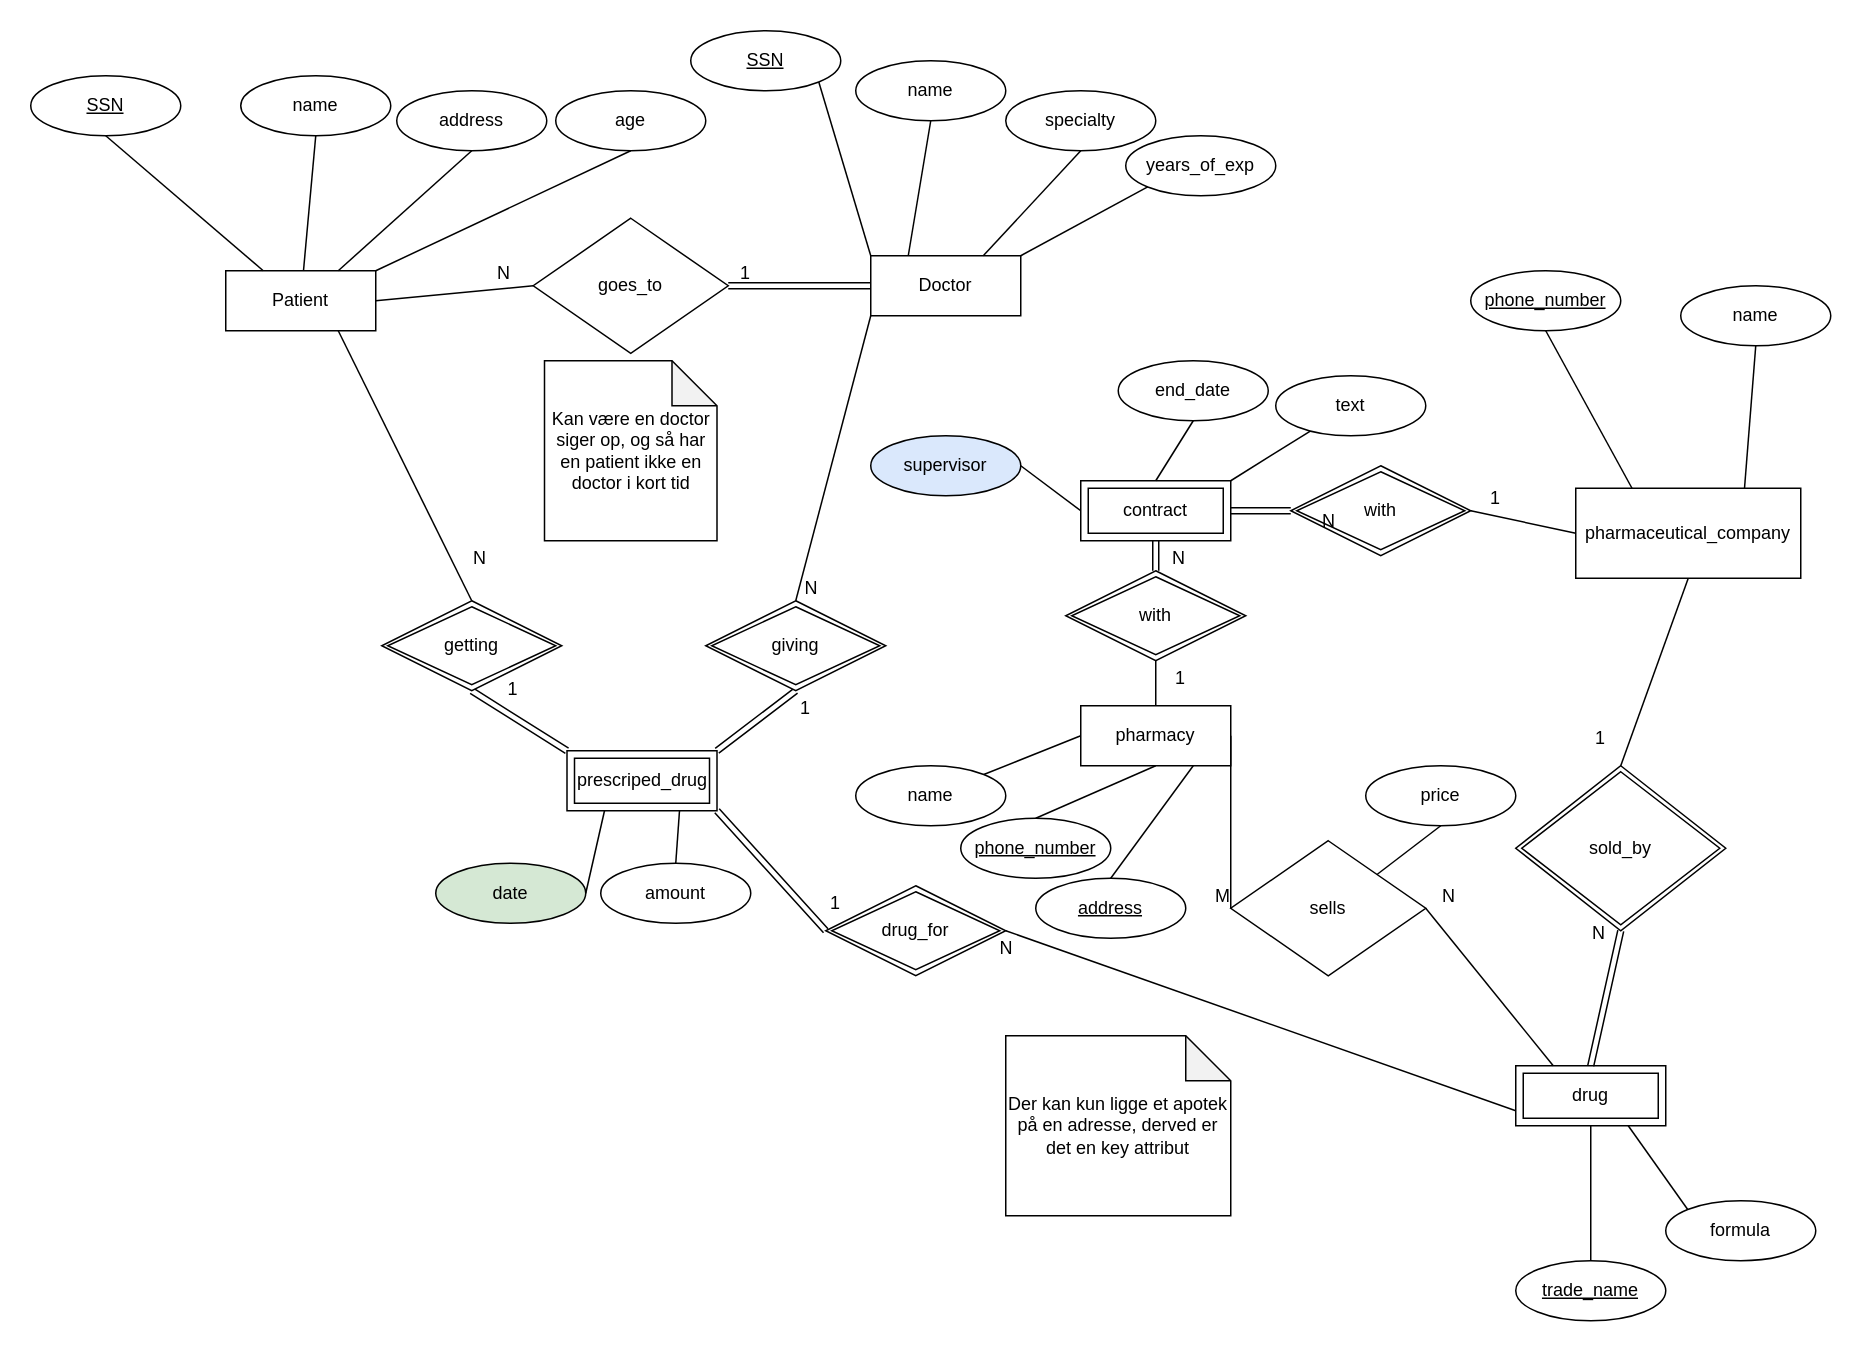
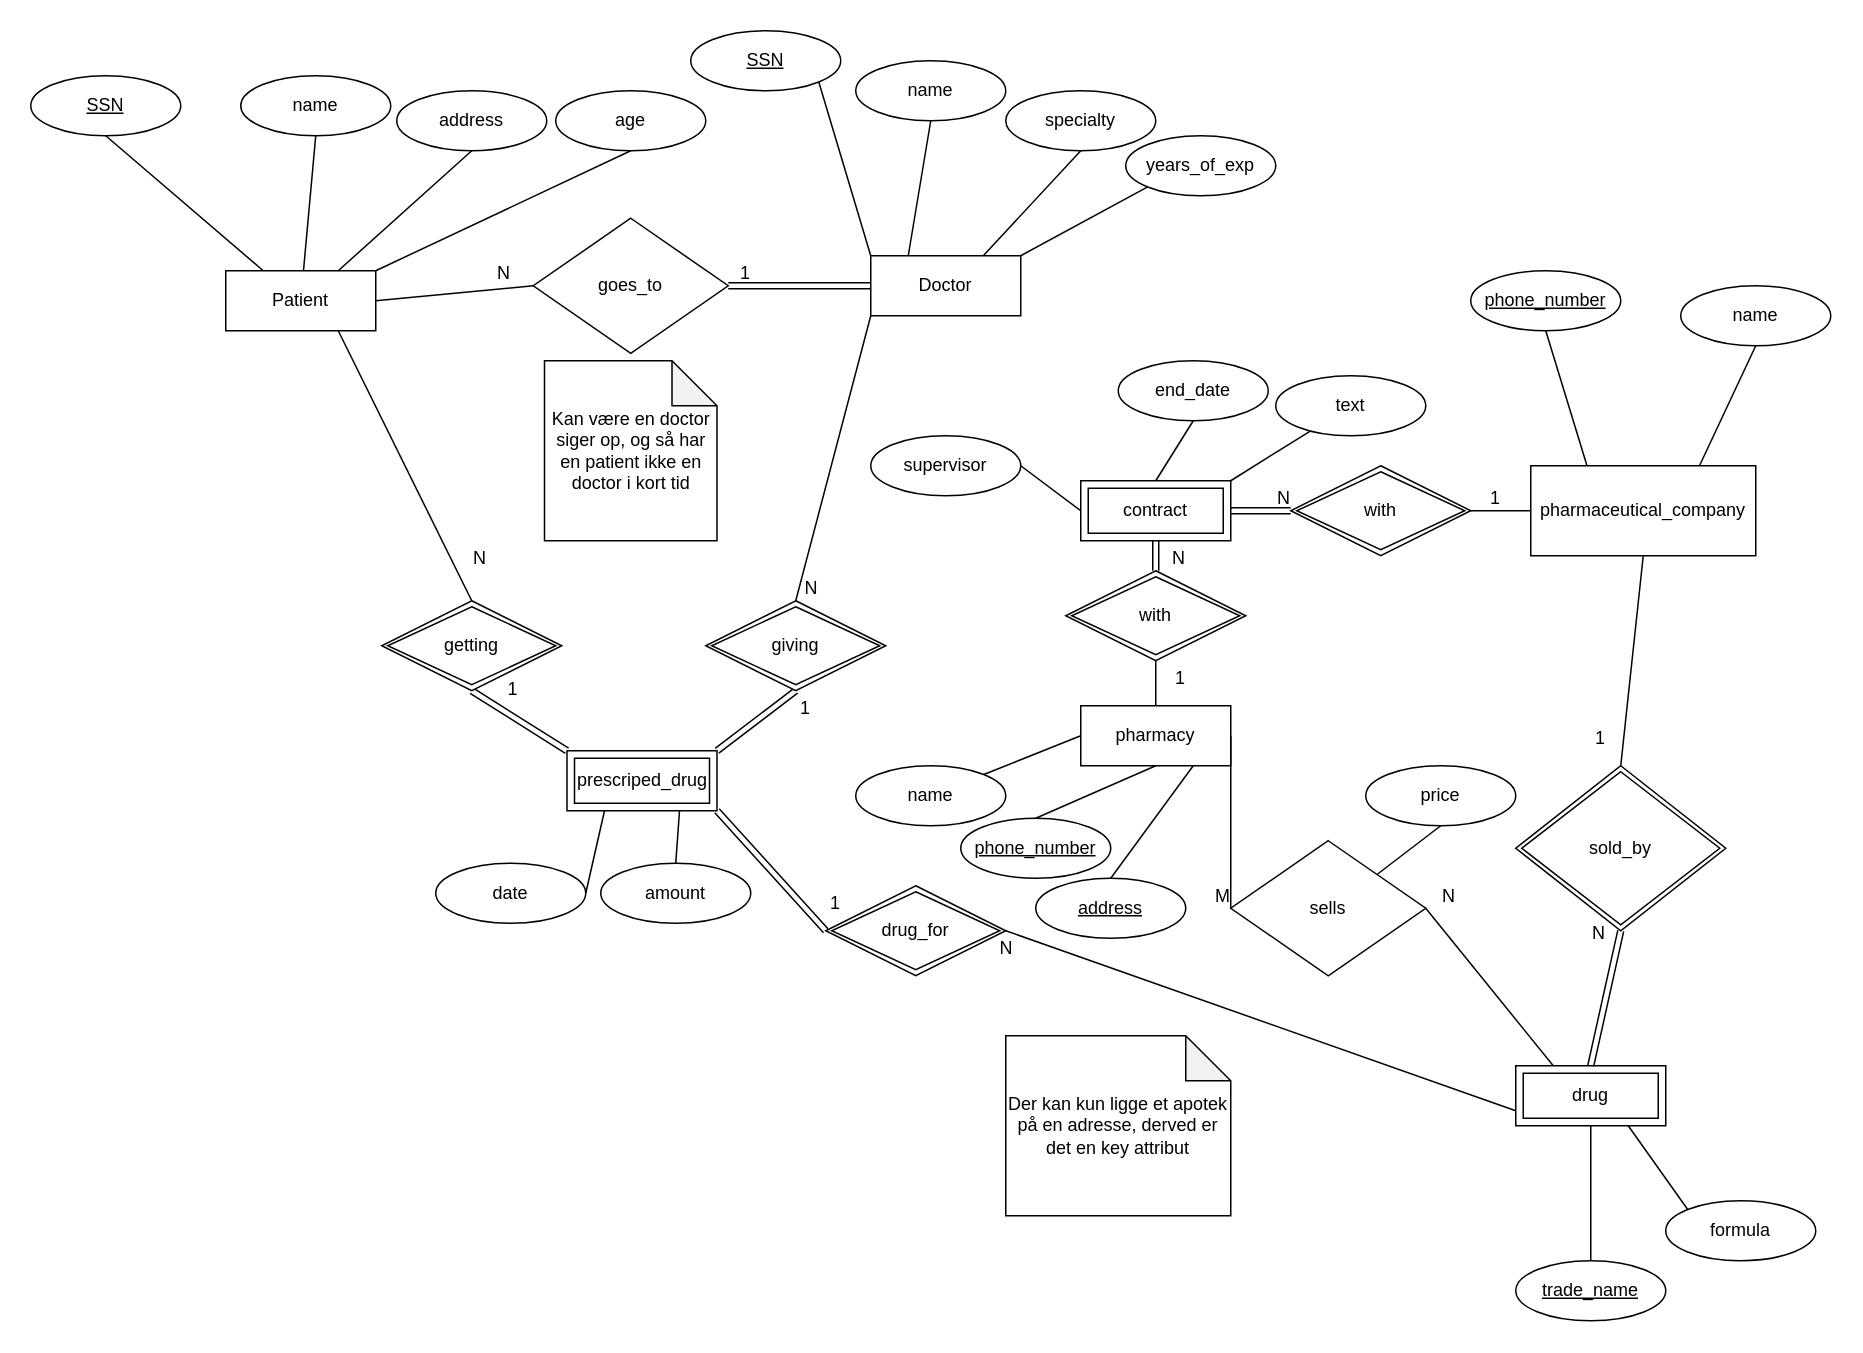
(946, 466) -> (946, 466)
(1688, 533) -> (1643, 511)
(511, 893) -> (511, 893)
